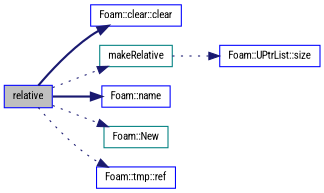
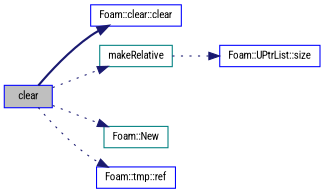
(28, 97) -> (28, 97)
(136, 97) -> none
